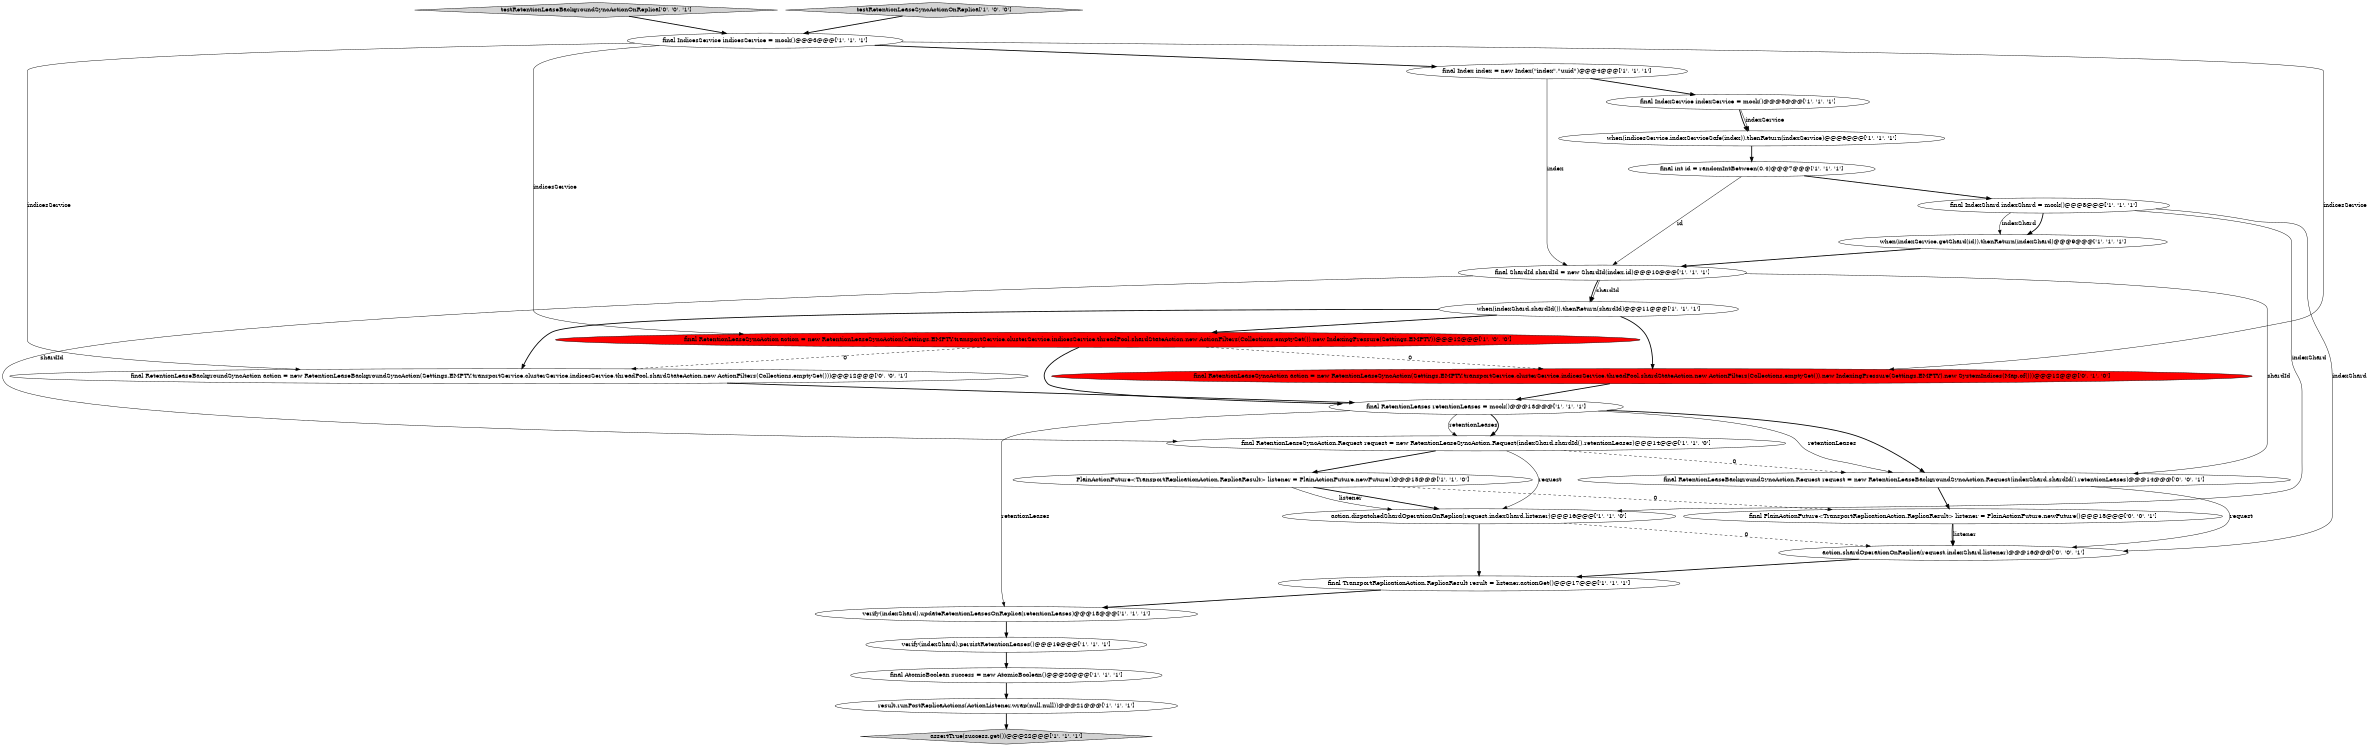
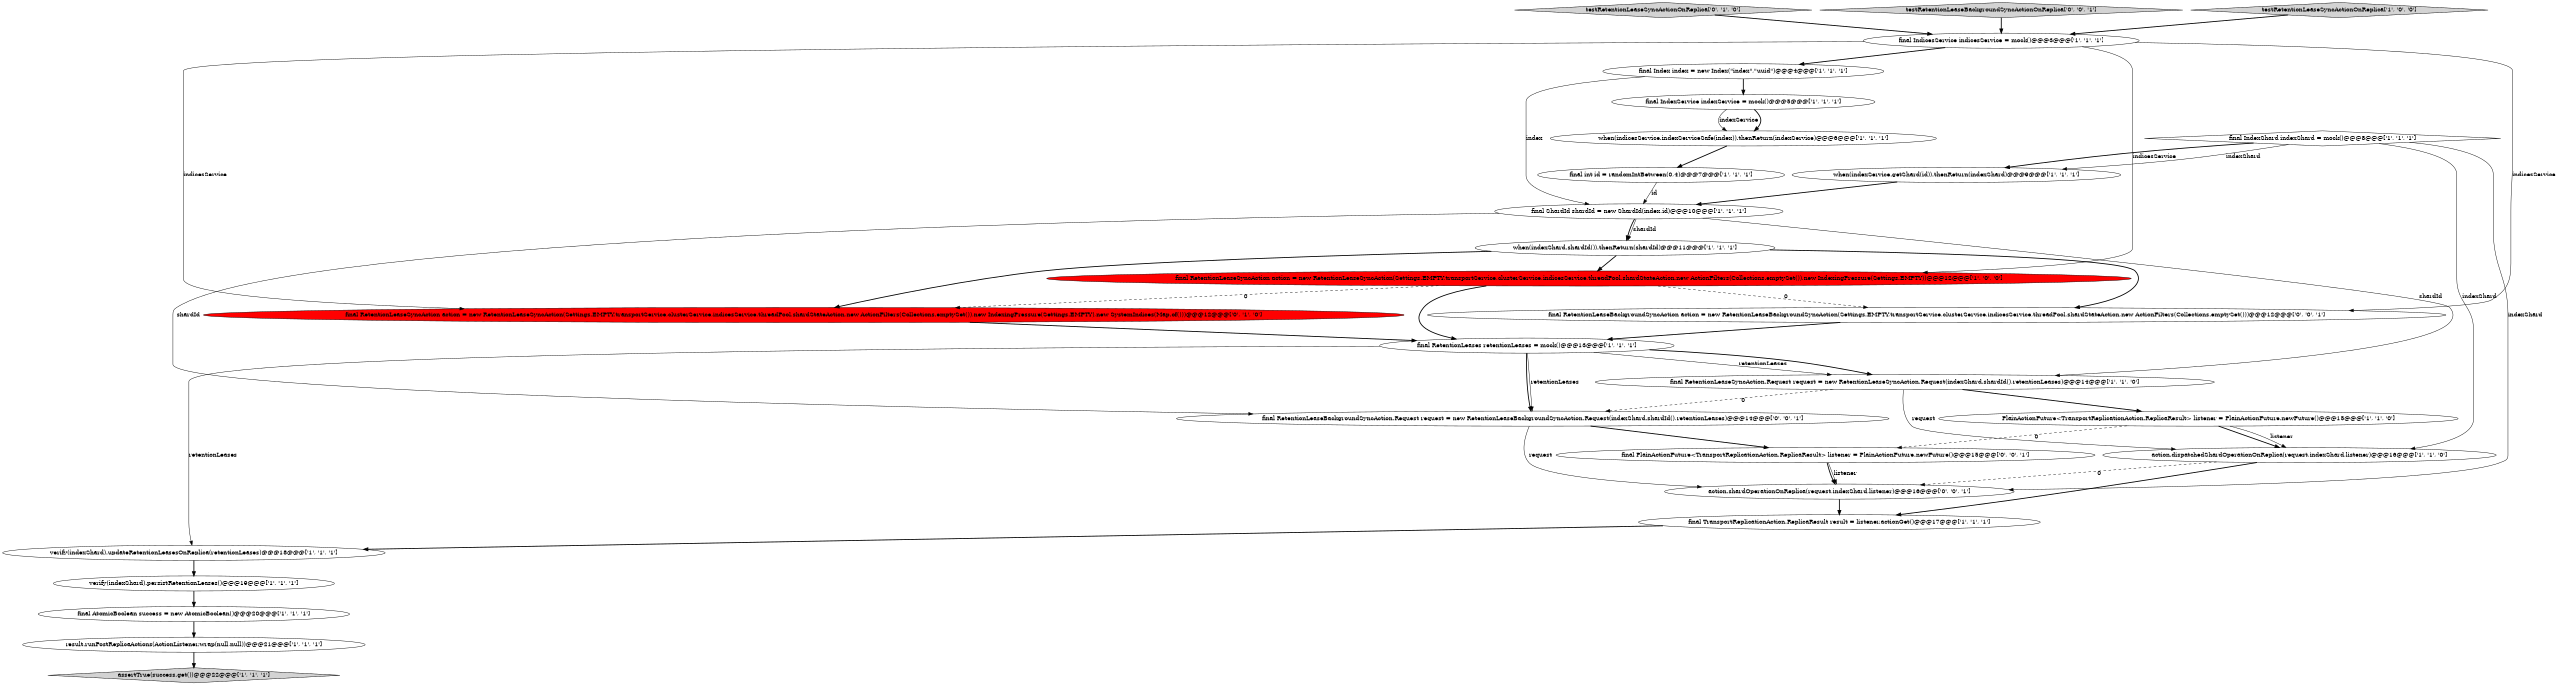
none -> (1663, 10)
(1895, 187) -> none
(2044, 206) -> (2323, 138)
